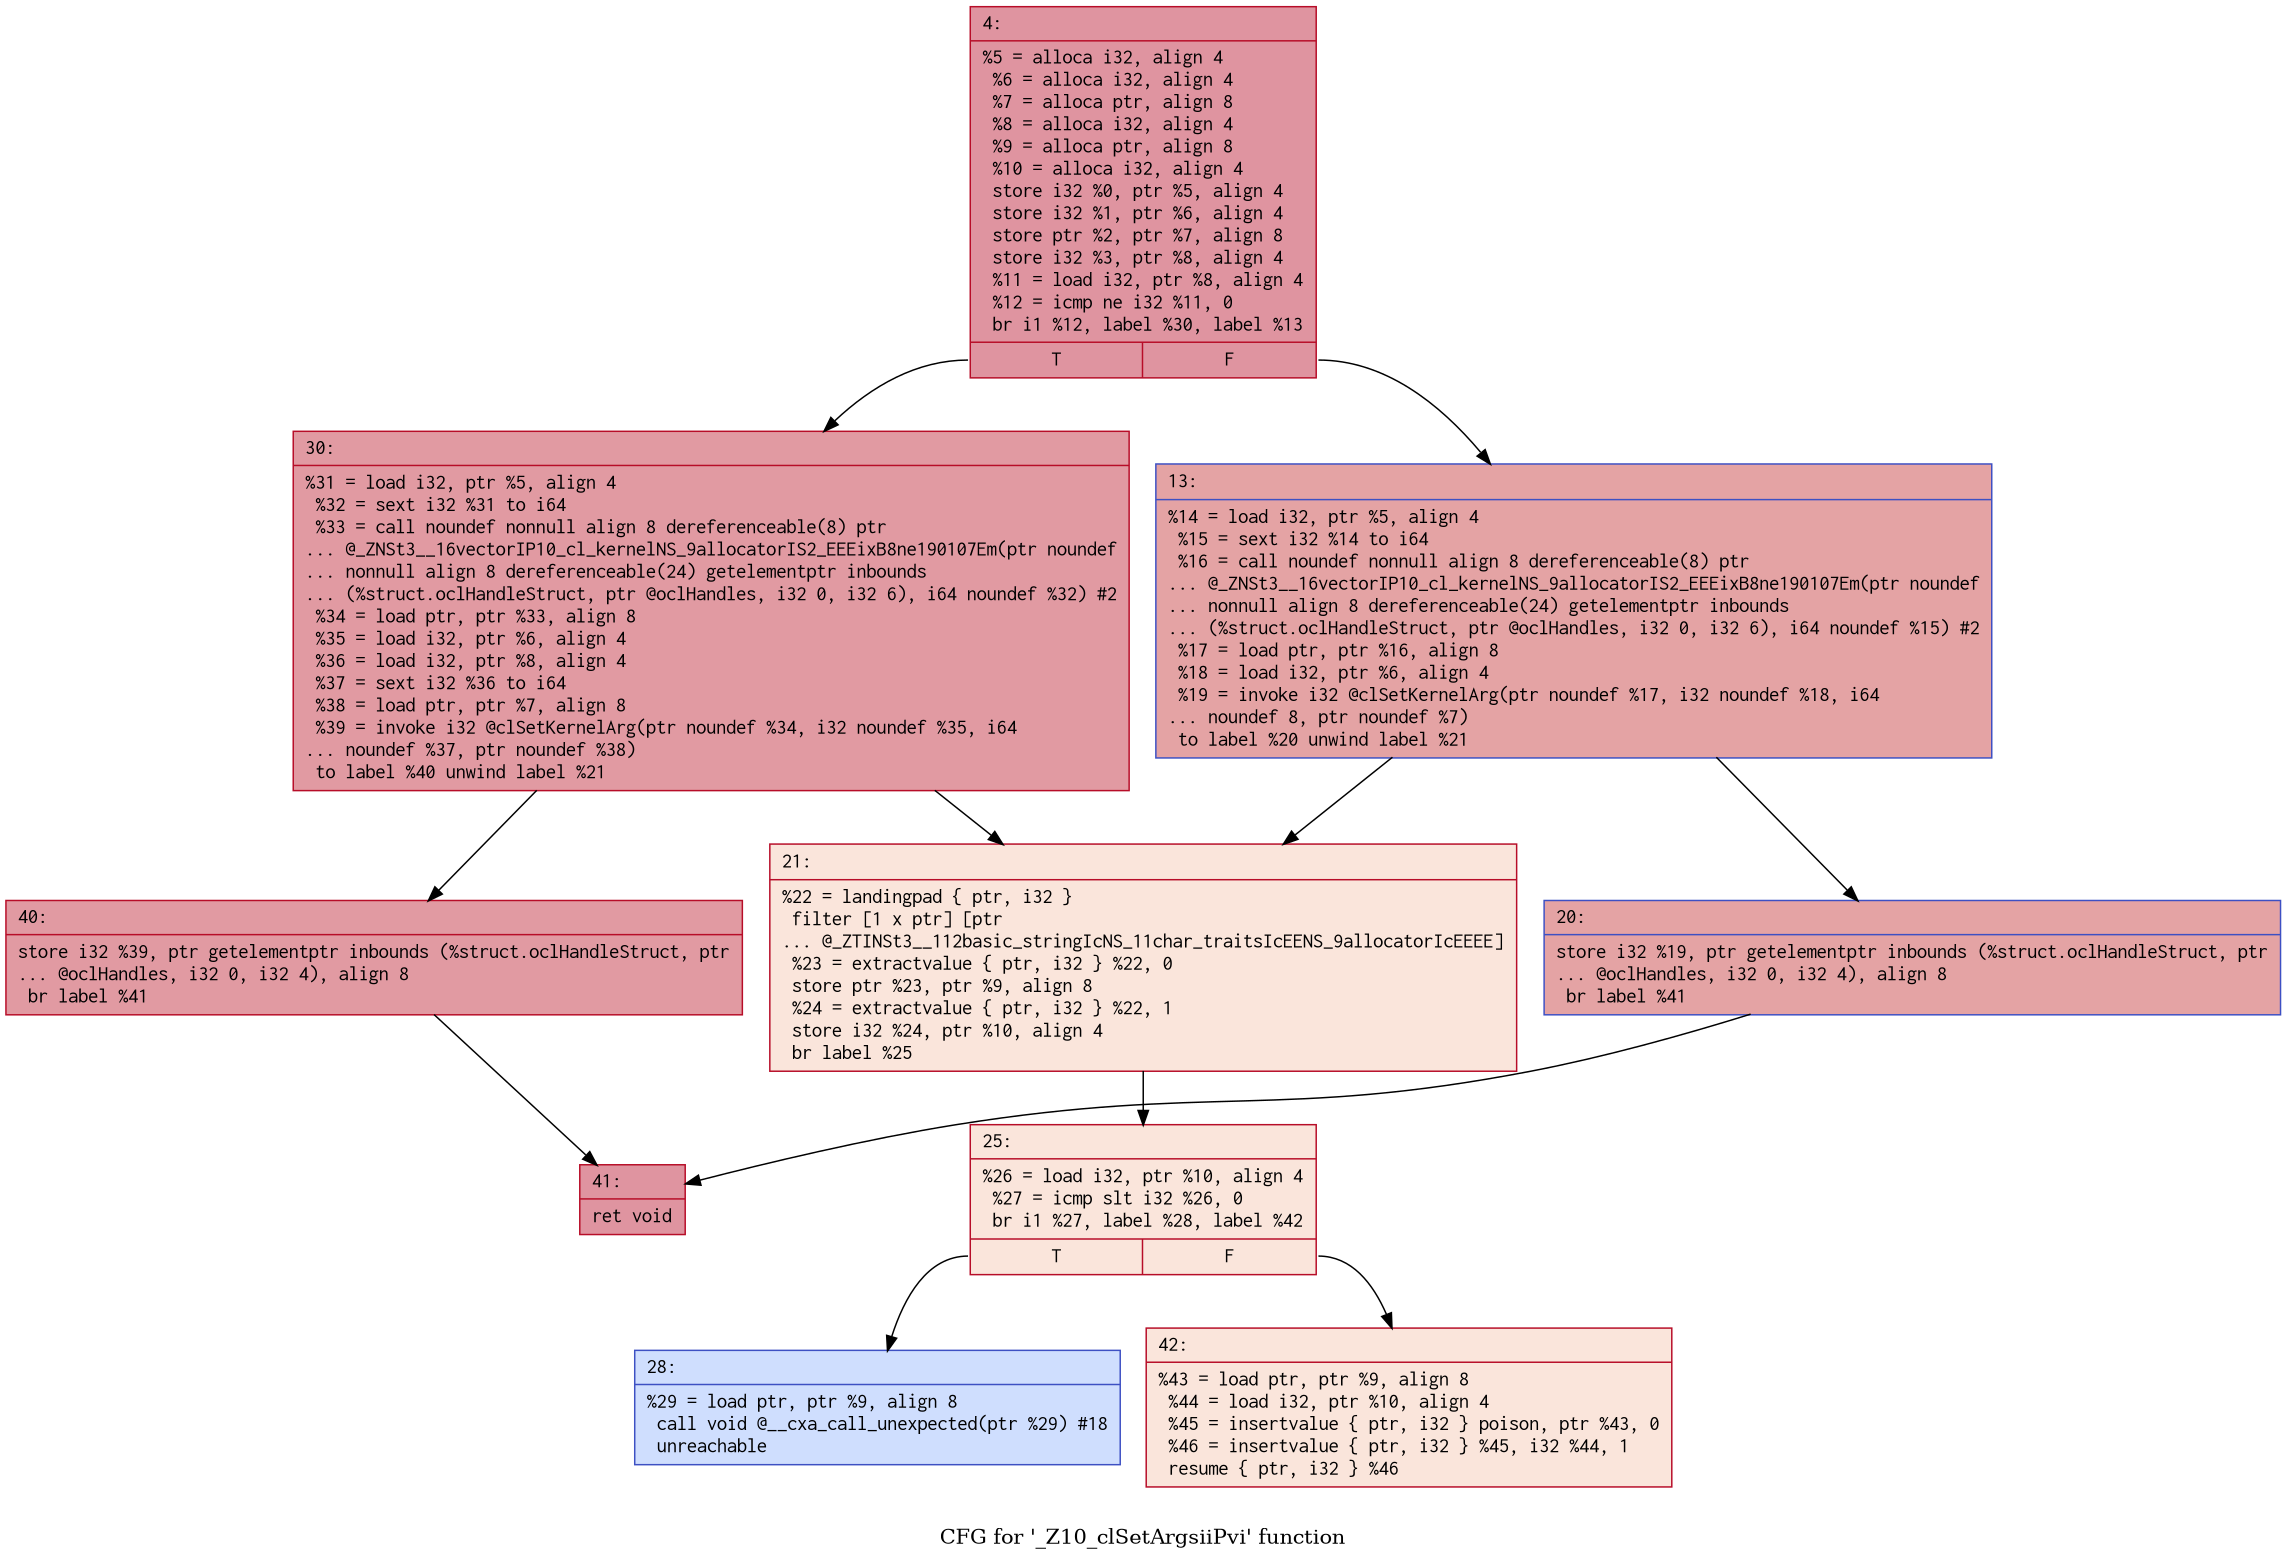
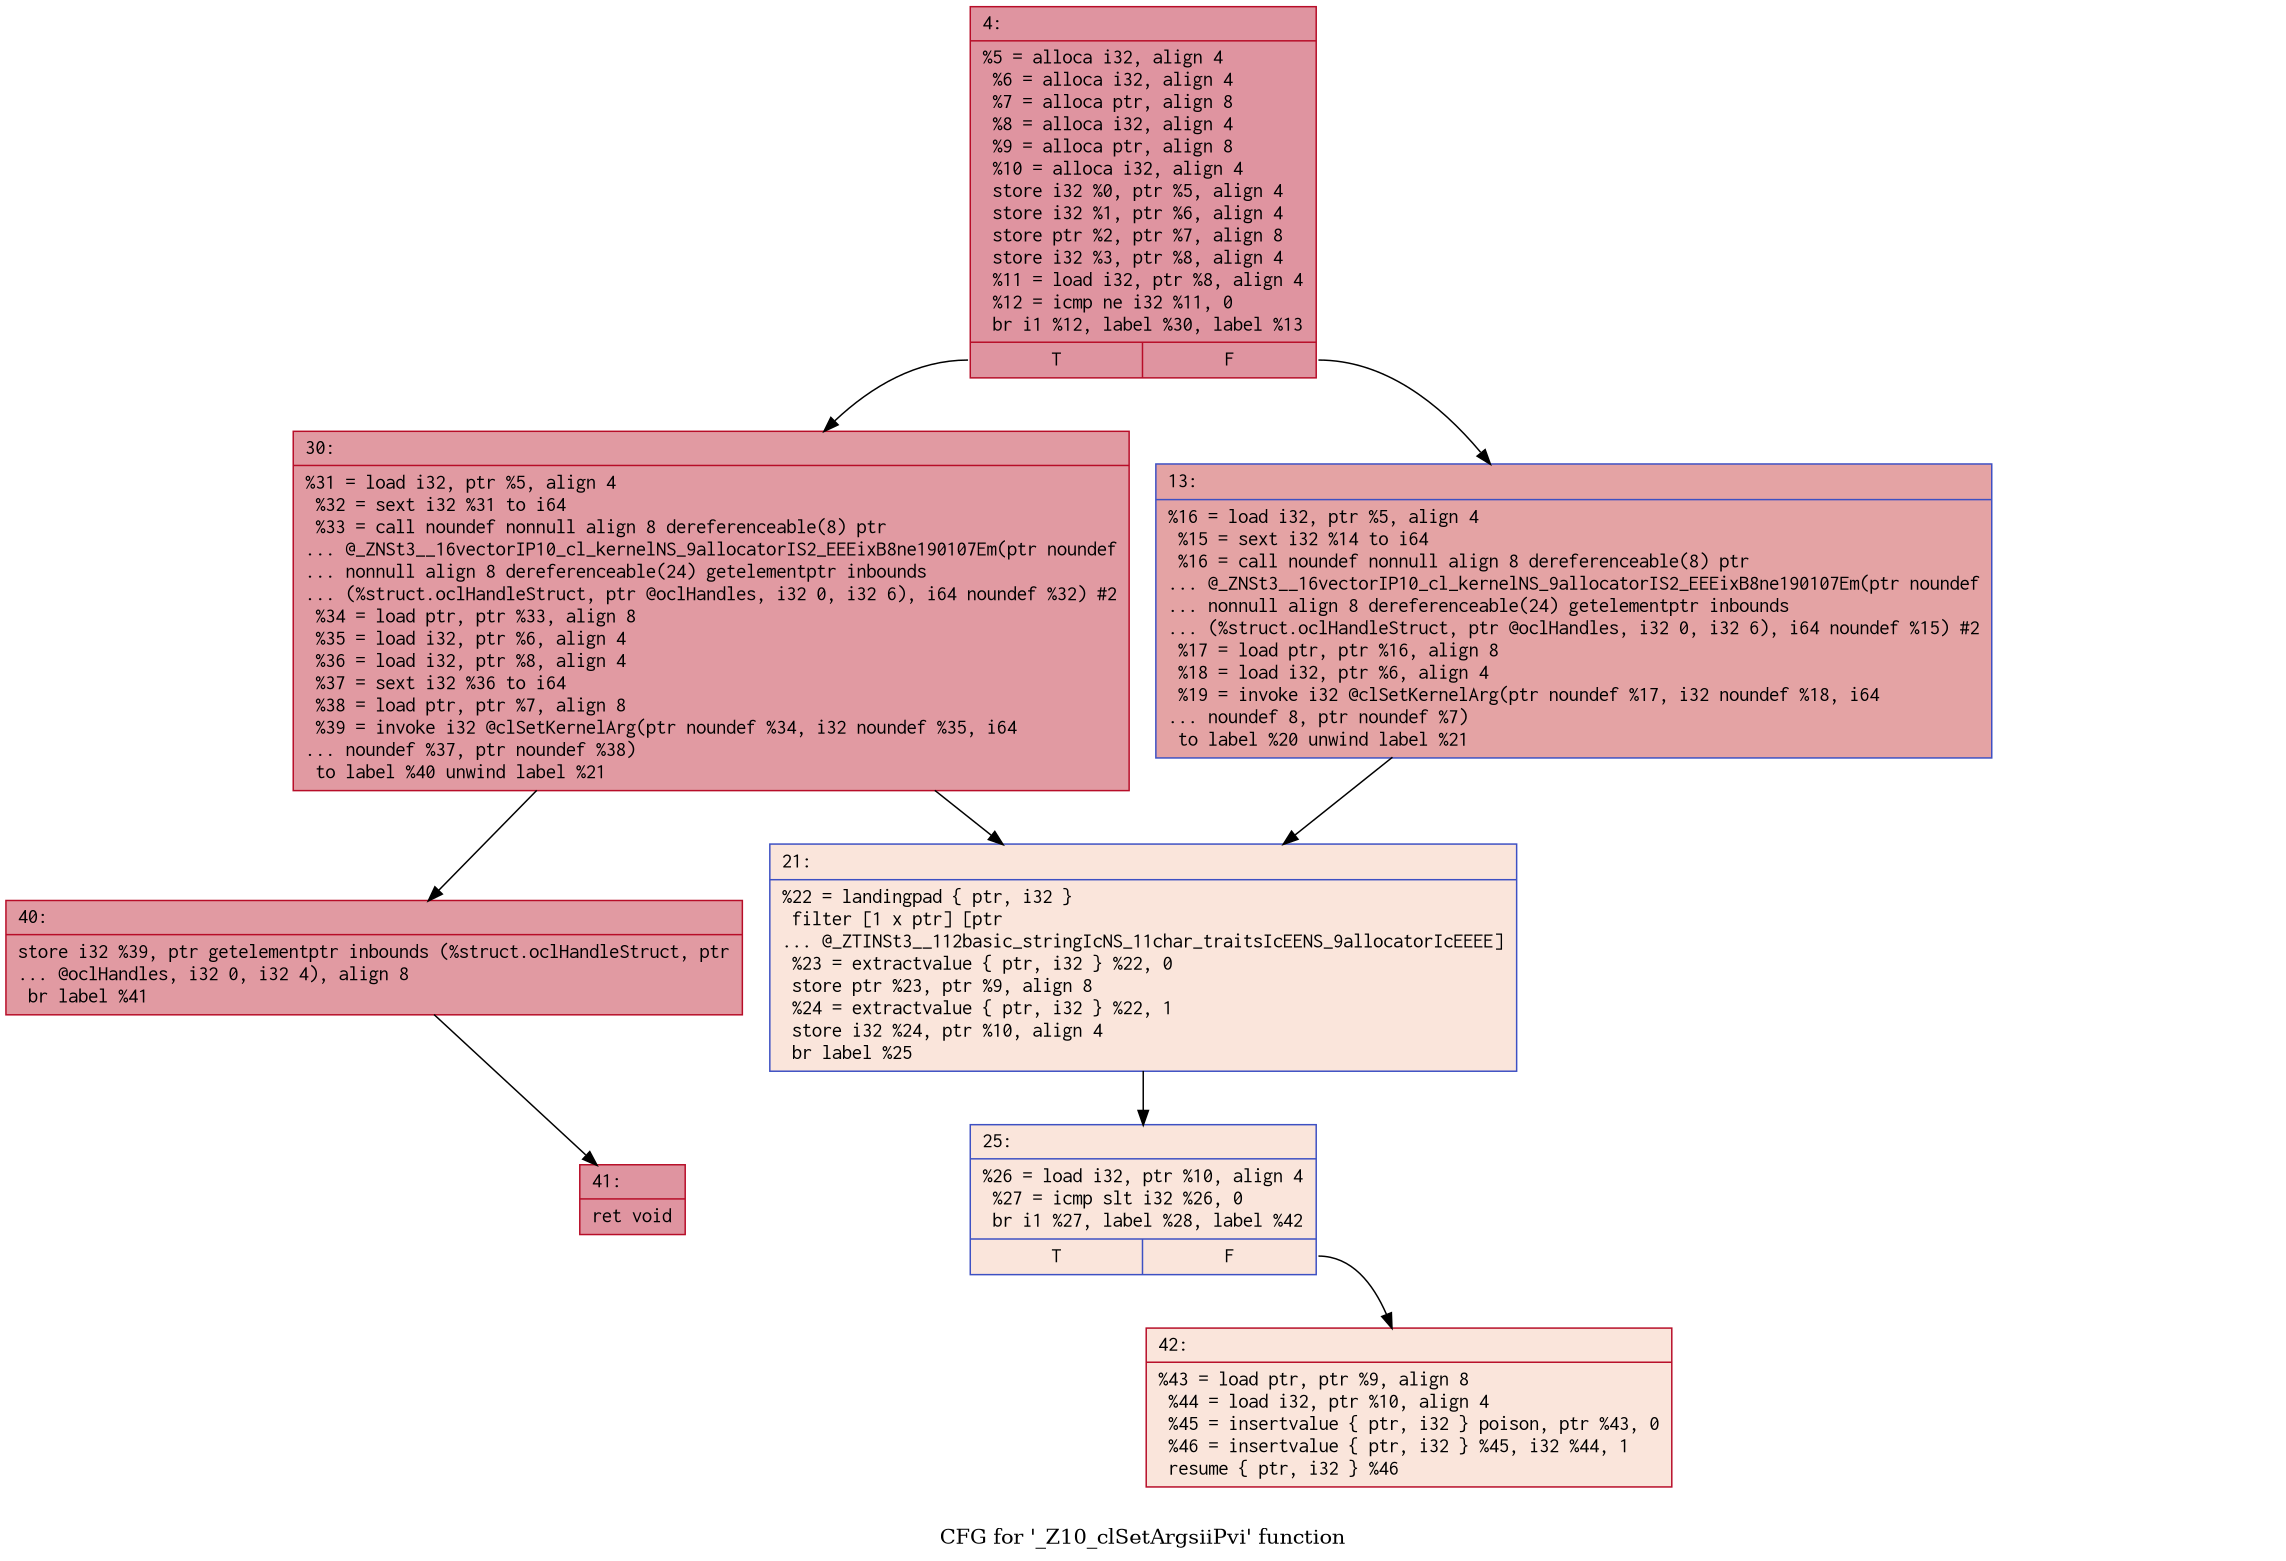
(1324, 517) -> (1324, 517)
(1143, 958) -> (1143, 958)
(1912, 958) -> none
(1143, 1200) -> (1143, 1200)
(877, 1408) -> none
